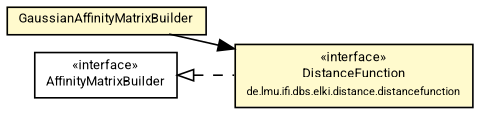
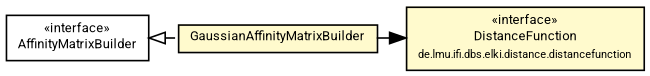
(214, 75) -> (171, 38)
